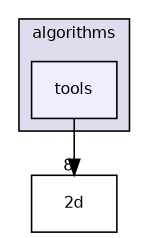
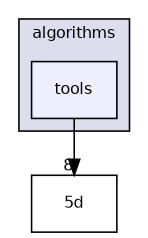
(74, 204) -> (74, 204)
